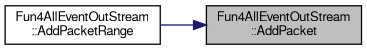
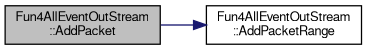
(177, 25) -> (177, 25)
